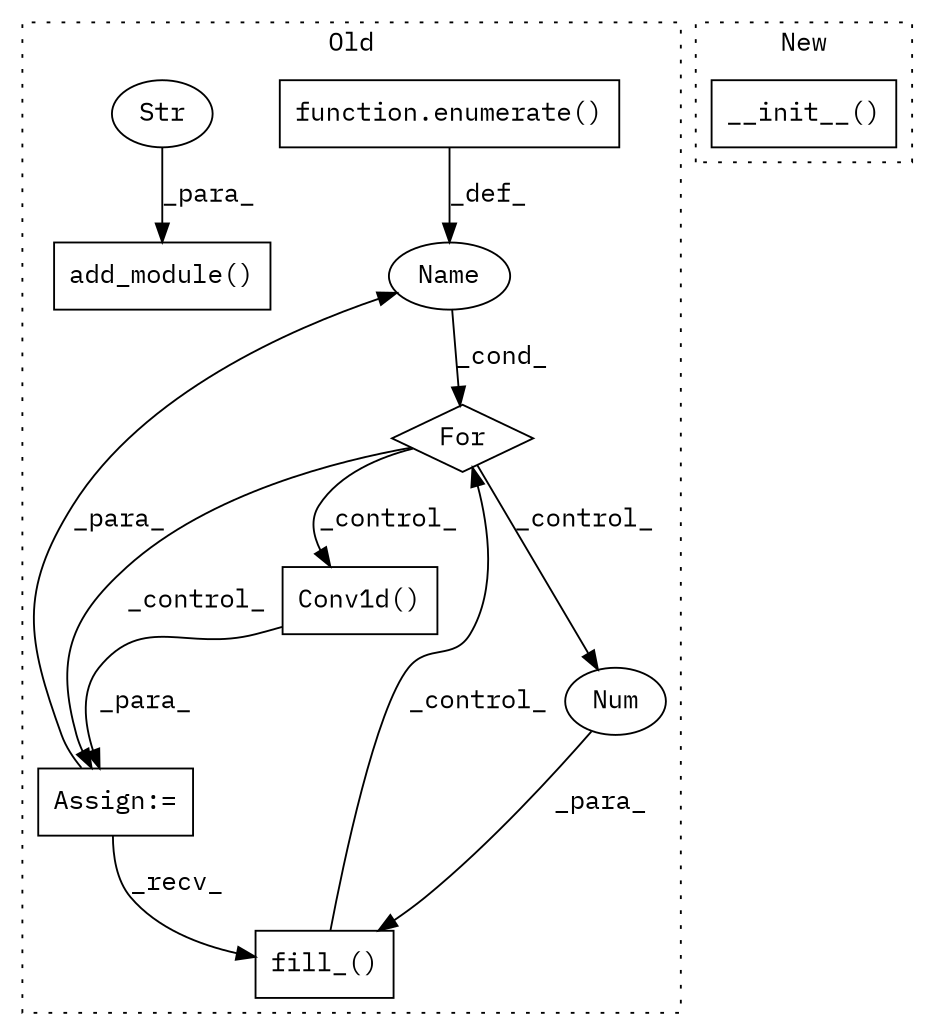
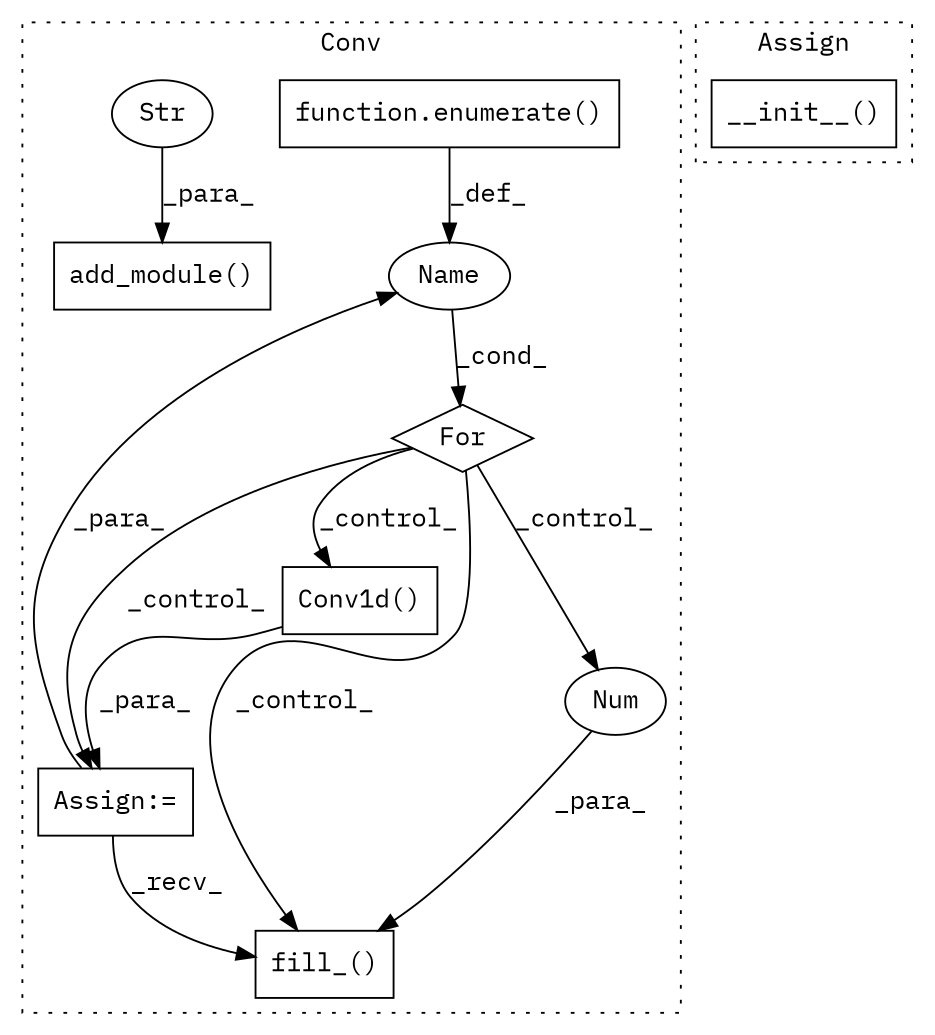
(352, 44) -> (352, 44)
(804, 44) -> (804, 44)
(396, 689) -> (293, 642)
